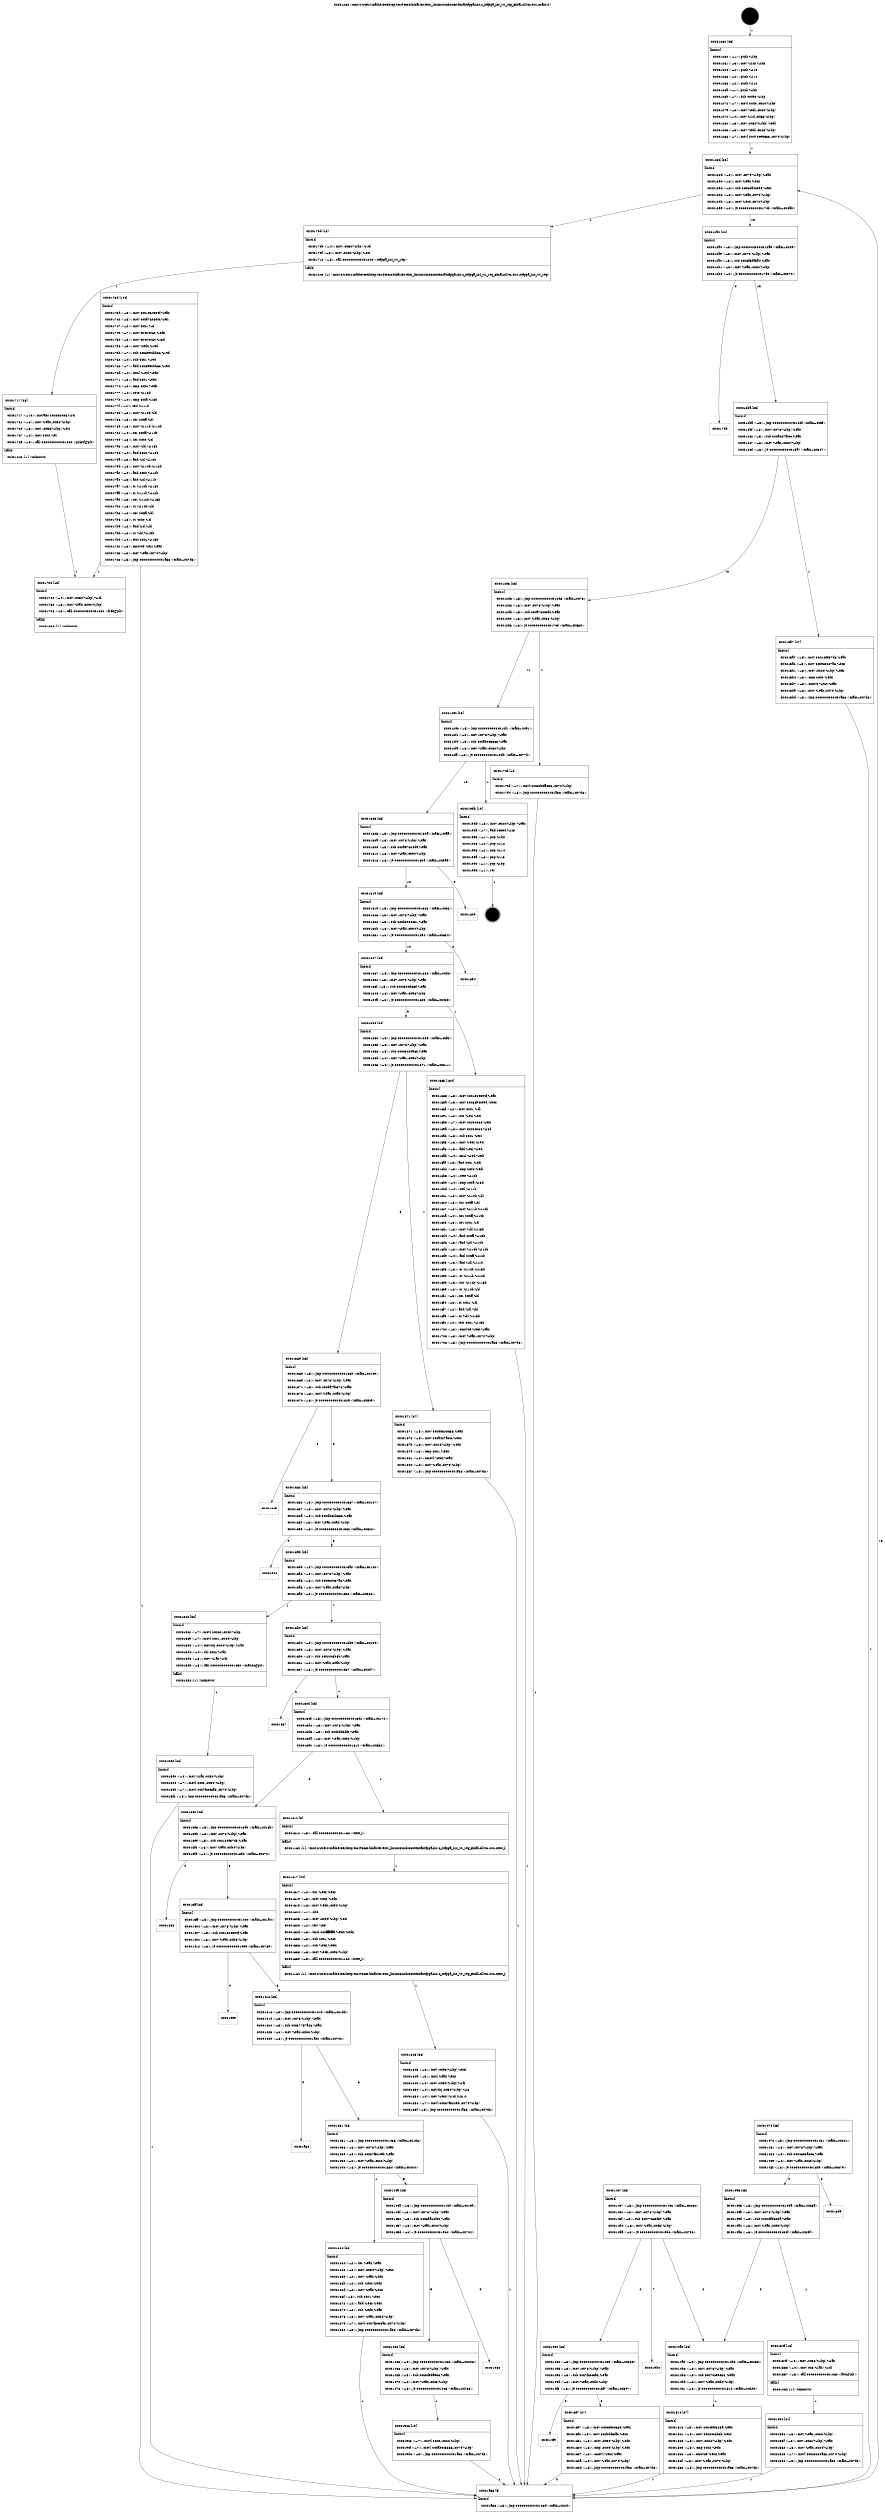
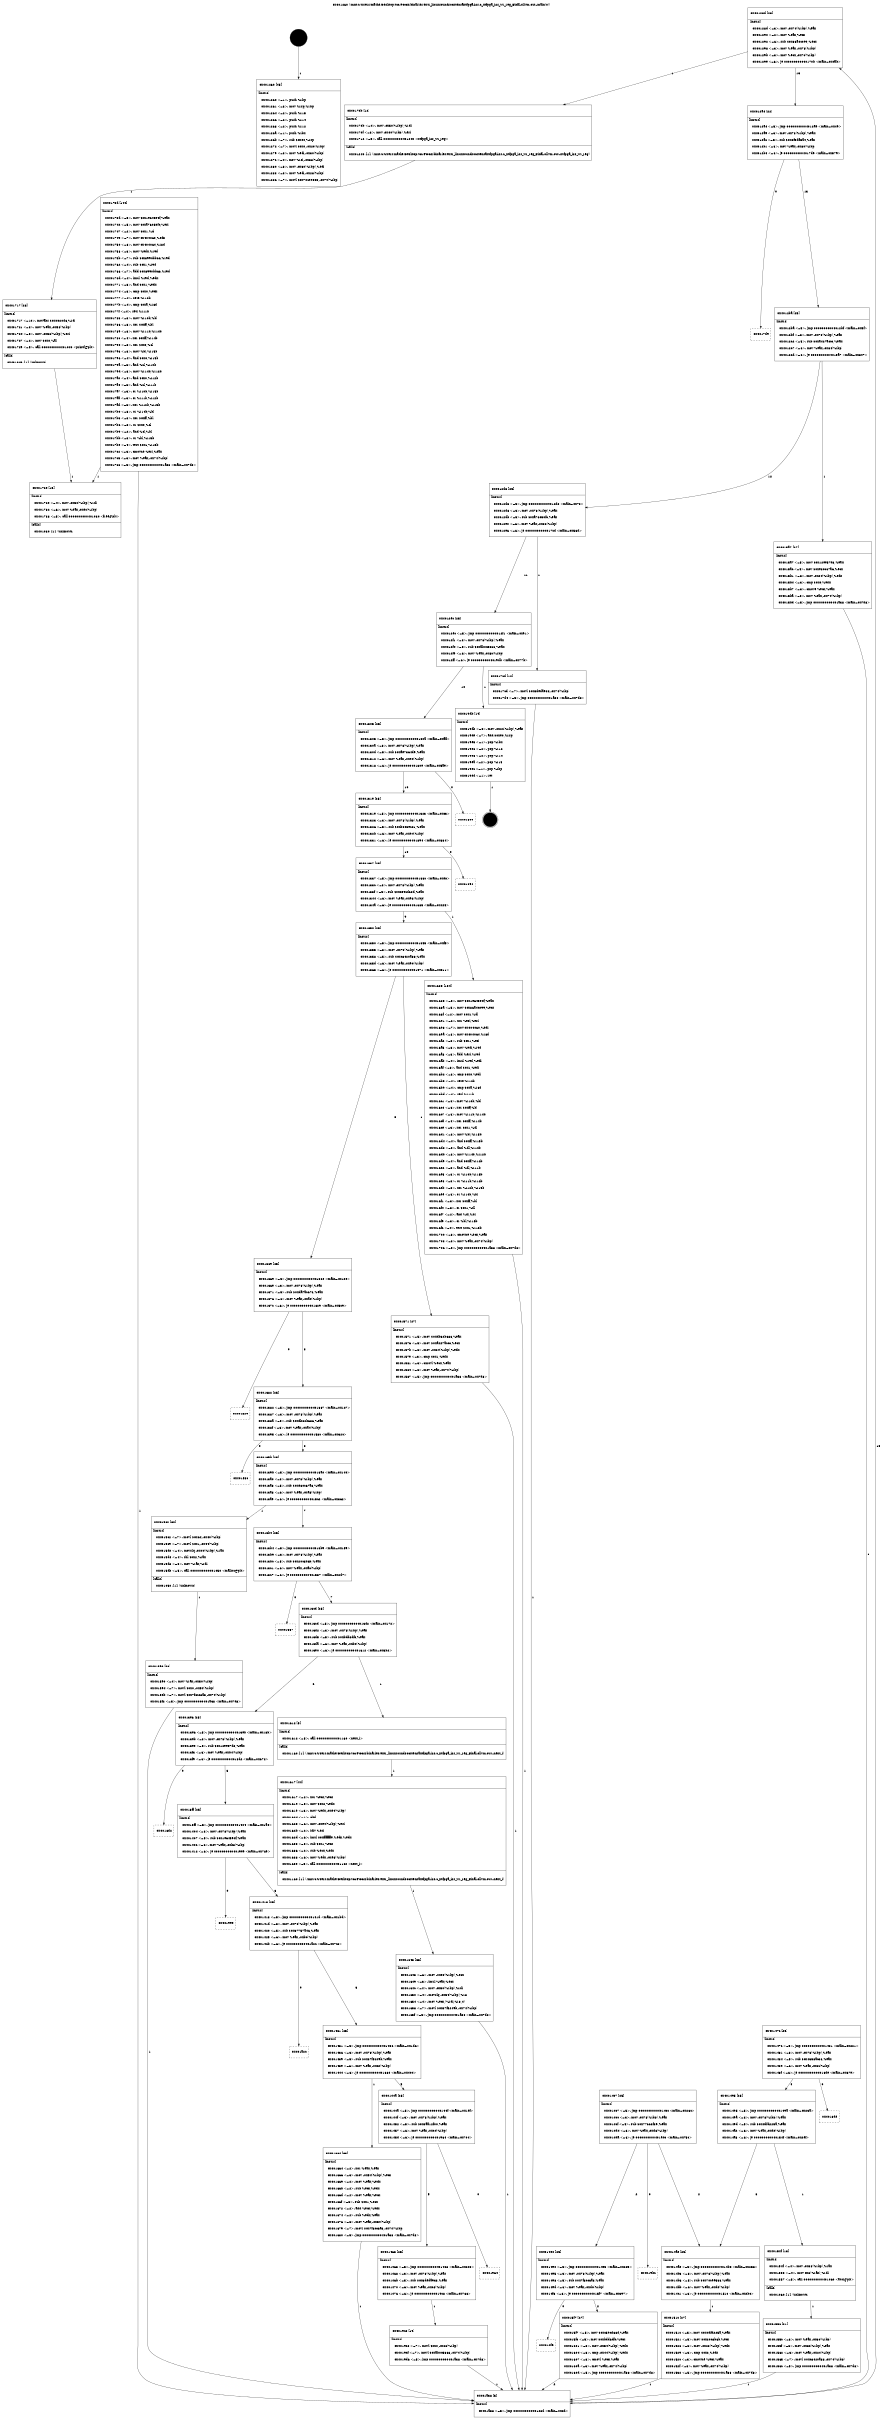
(750, 148) -> none
(653, 2289) -> (649, 2195)
